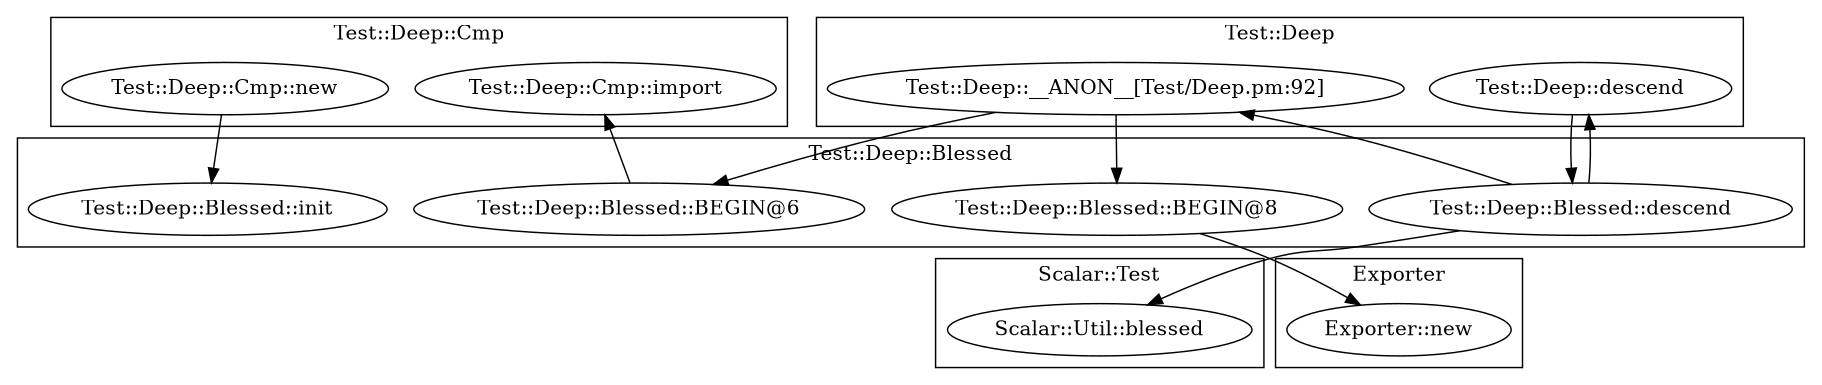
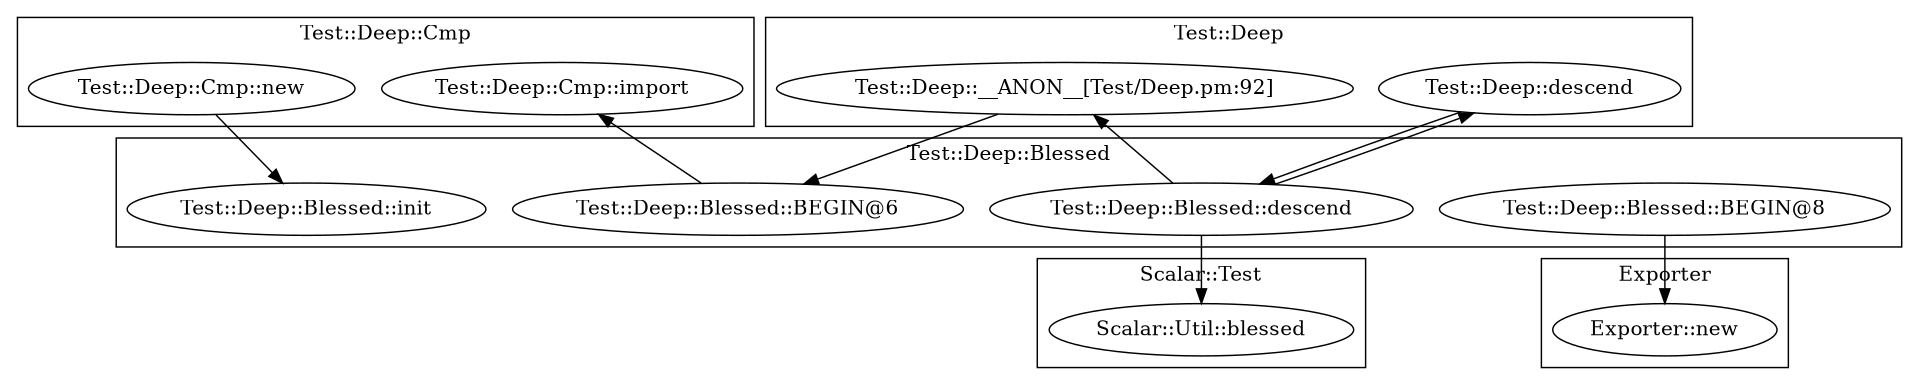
(1116, 147) -> none
